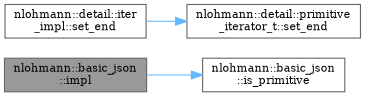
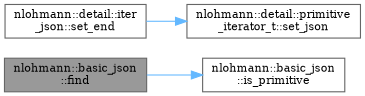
(76, 21) -> (76, 21)
(274, 21) -> (274, 21)
(76, 75) -> (76, 75)
